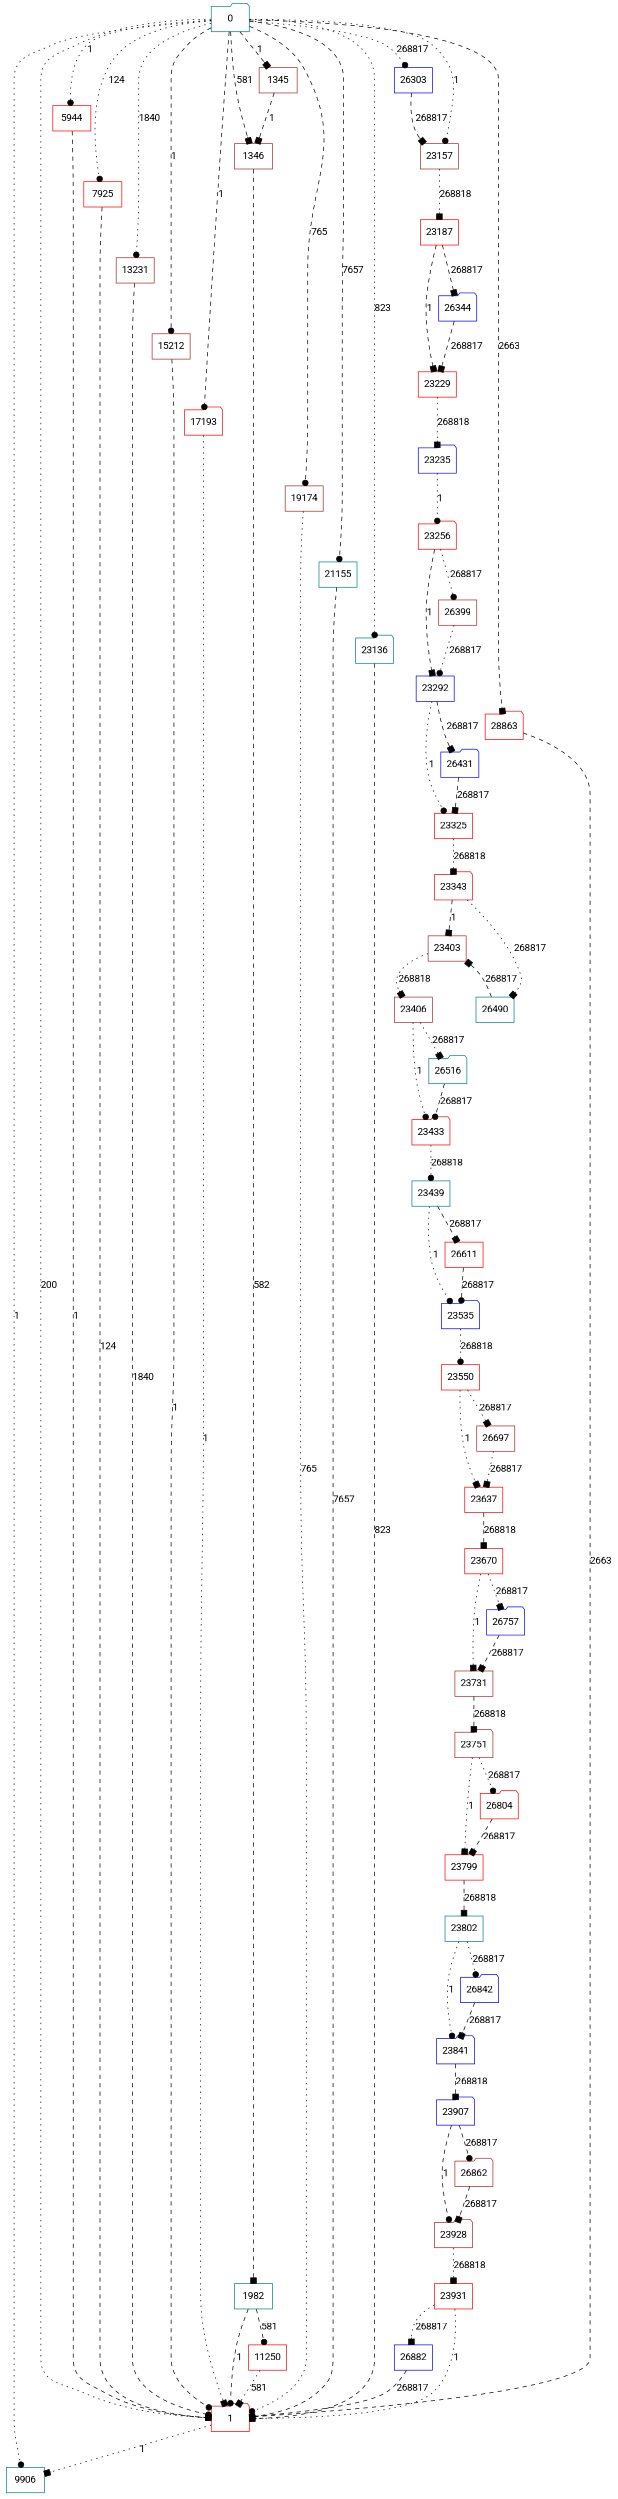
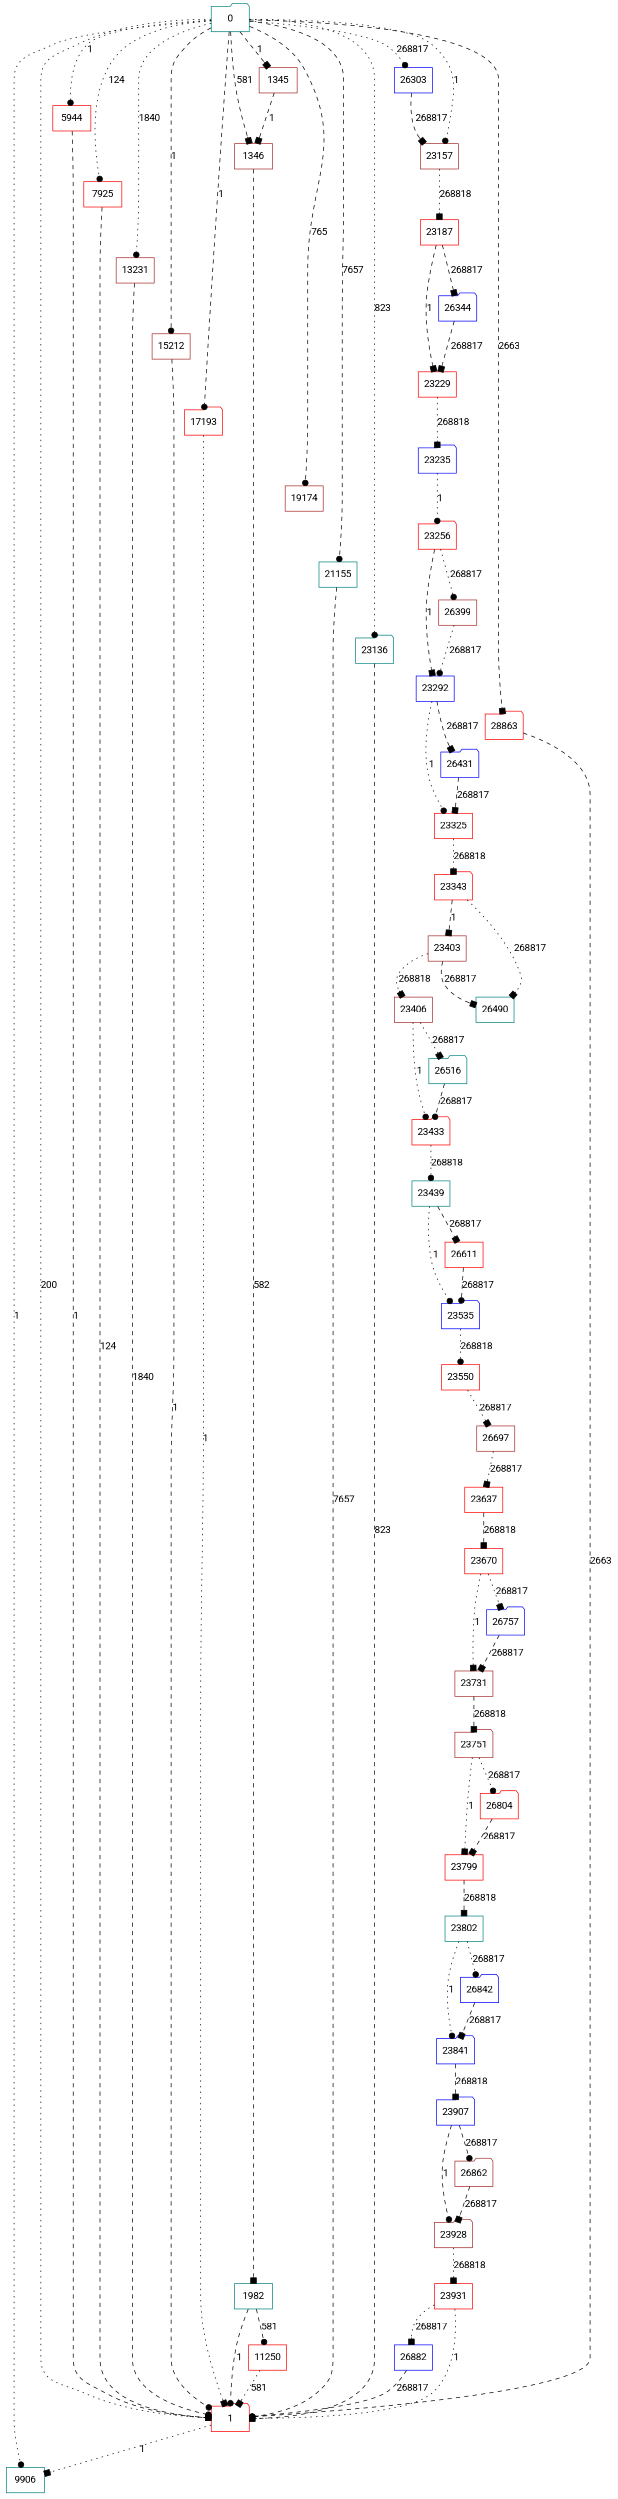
(484, 980) -> (447, 988)
(462, 1436) -> none
(301, 1474) -> none
(590, 1700) -> (590, 1700)
